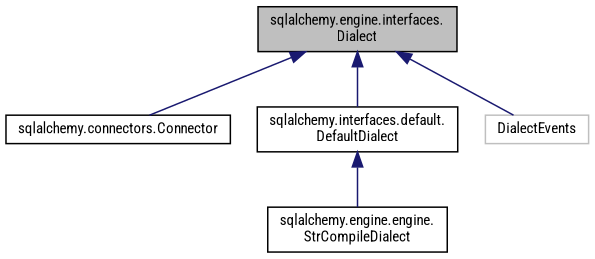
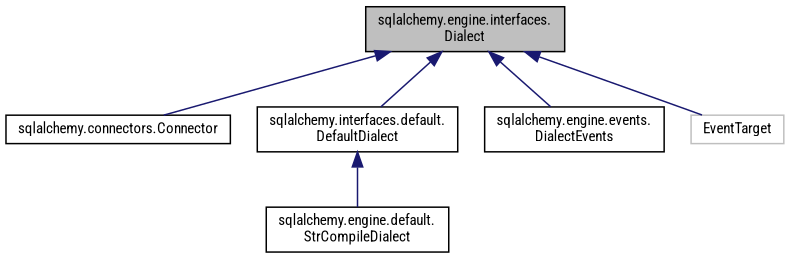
(537, 129) -> (737, 129)
none -> (574, 129)
(358, 230) -> (358, 230)
